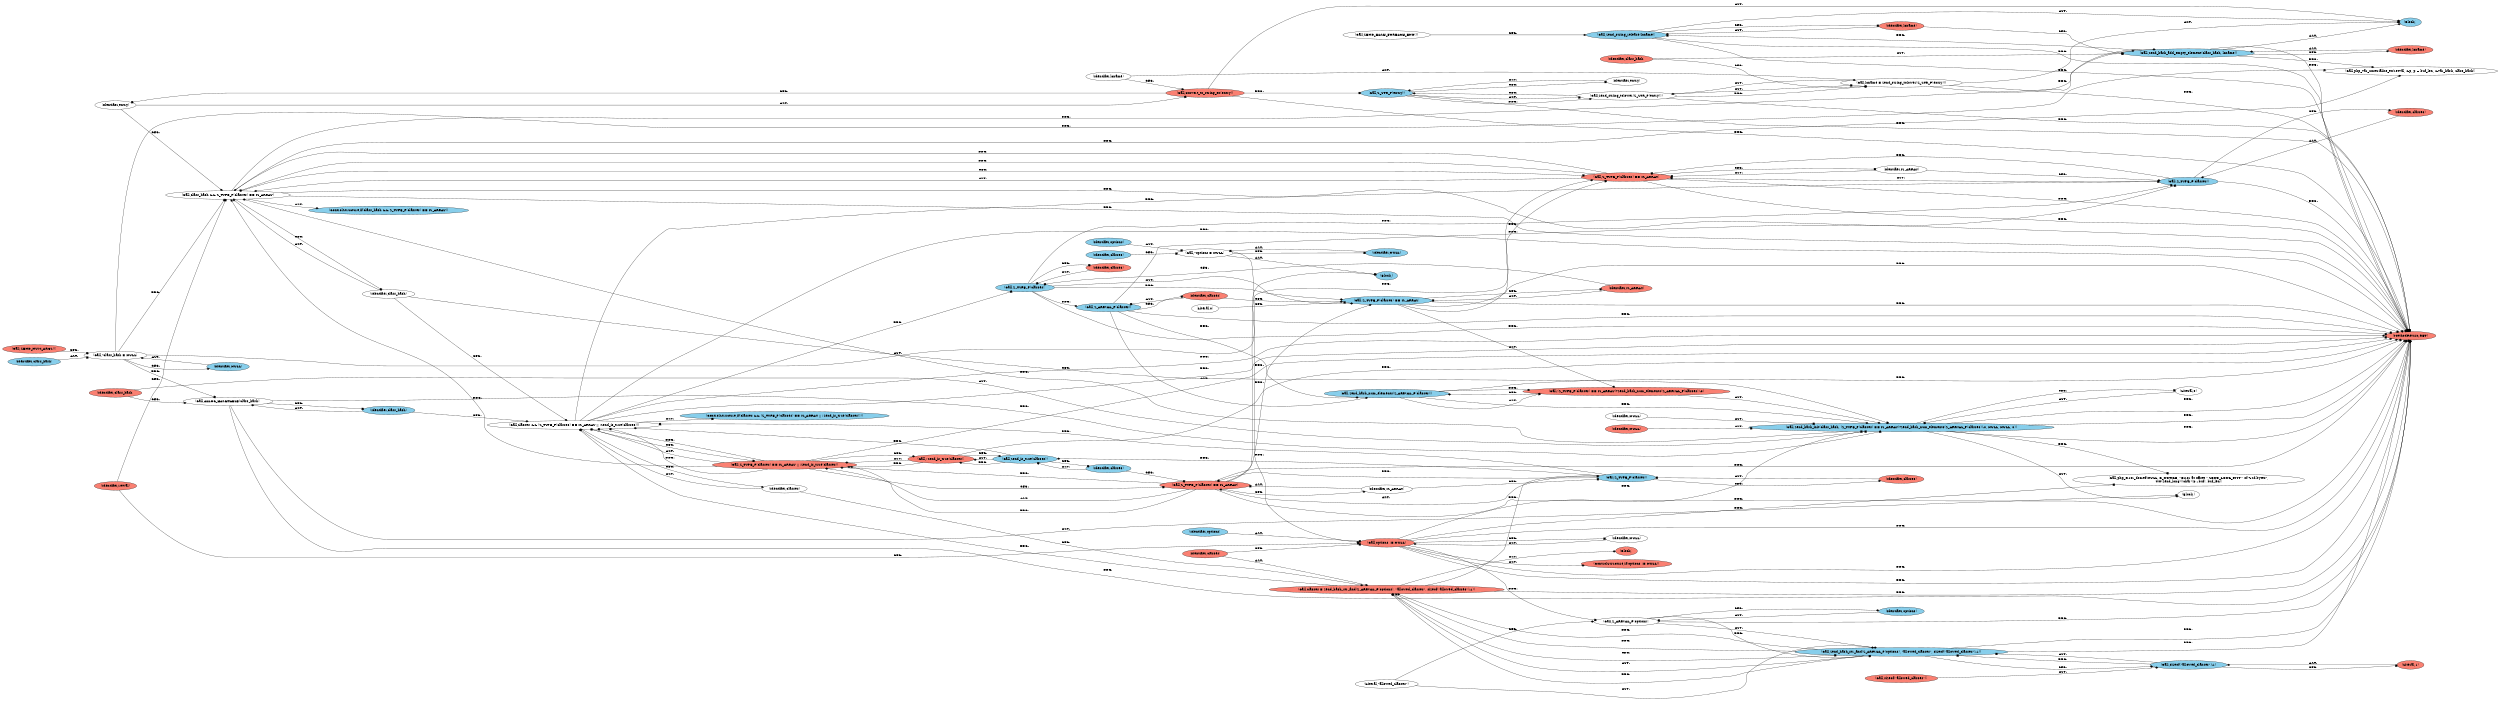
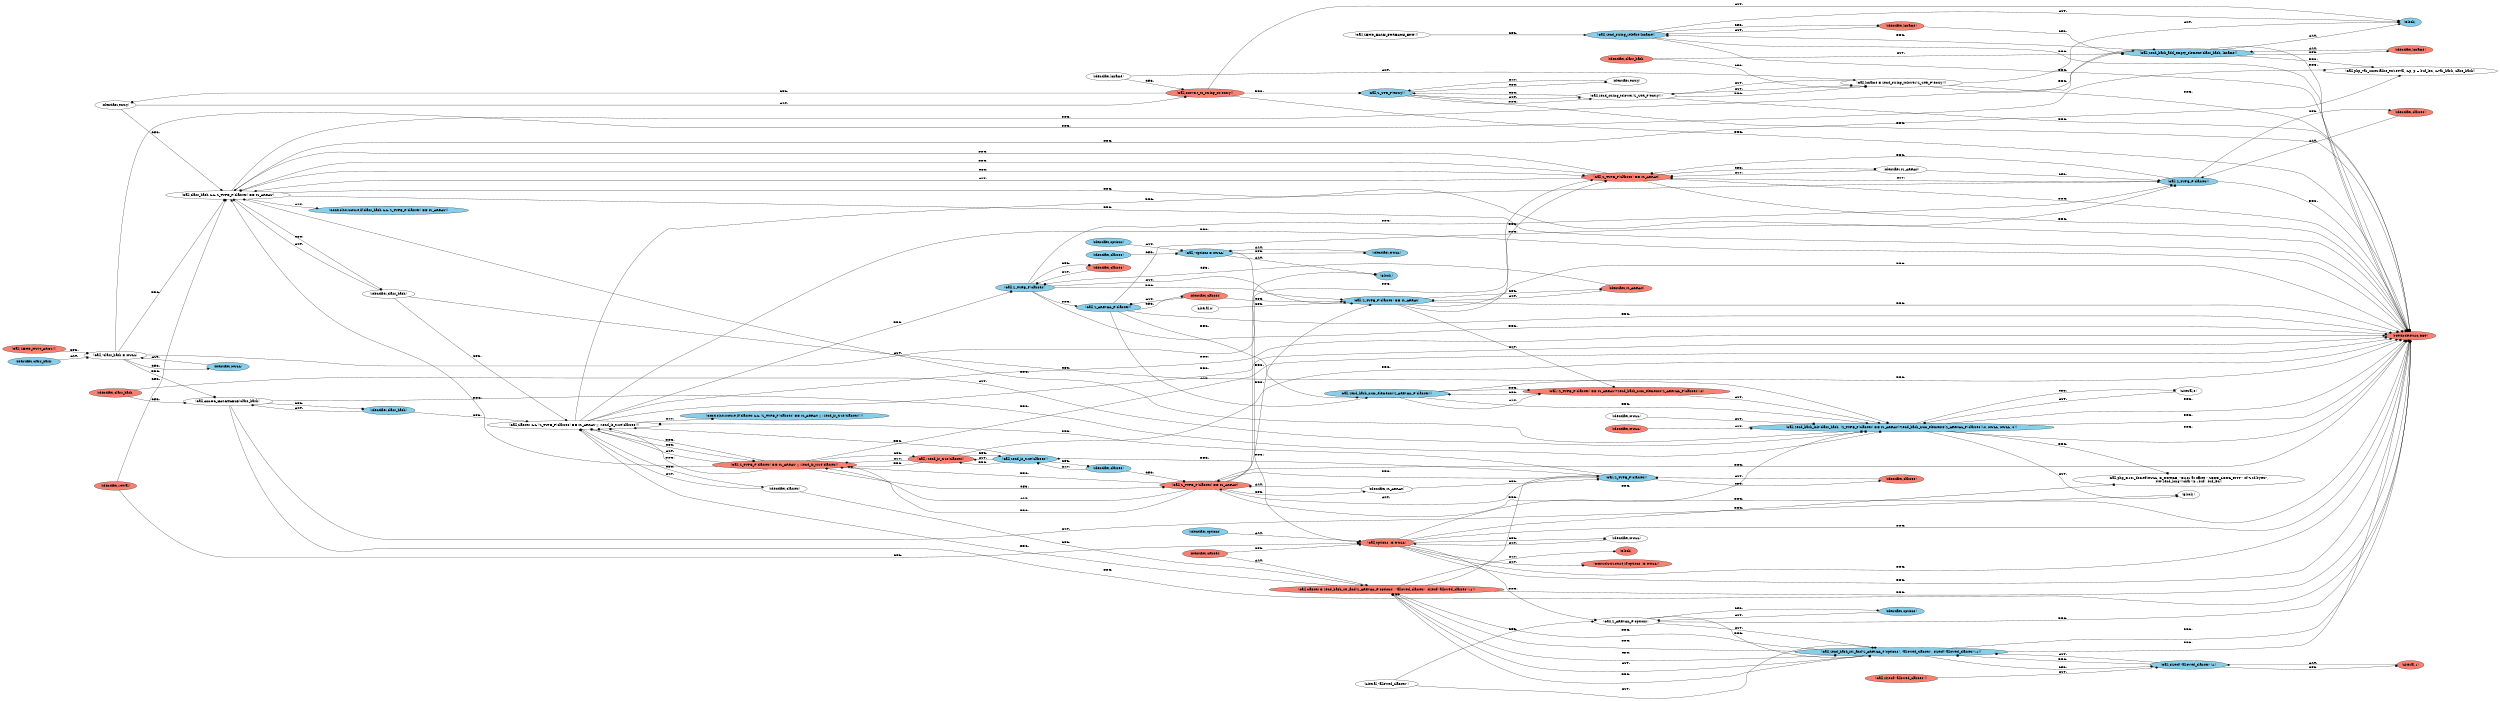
(1205, 253) -> (1205, 253)
(1758, 316) -> (1758, 316)
